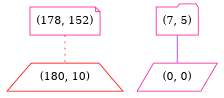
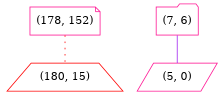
(177, 21) -> (177, 21)
(65, 77) -> (65, 77)
(177, 77) -> (177, 77)
